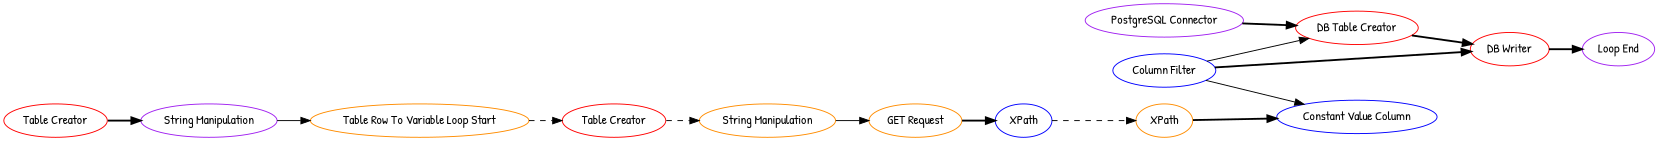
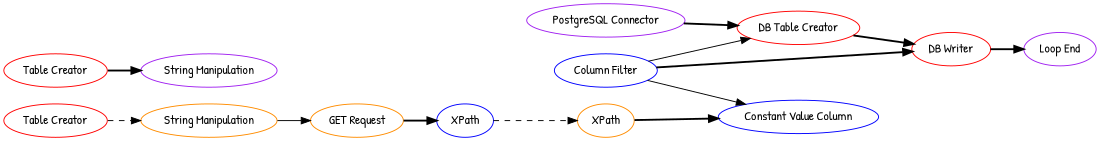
(420, 121) -> none
